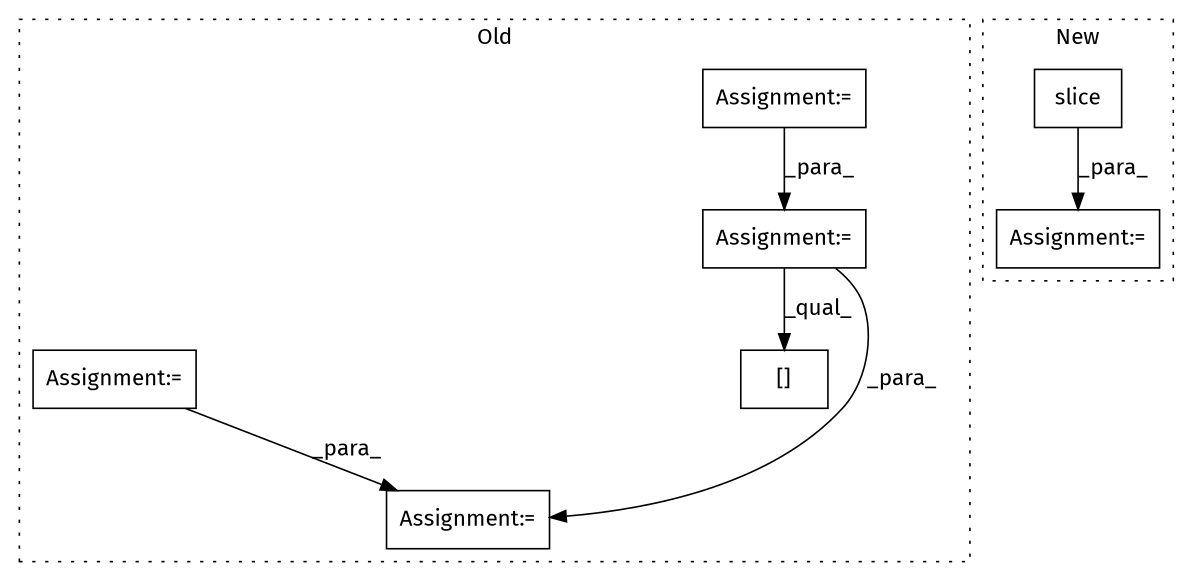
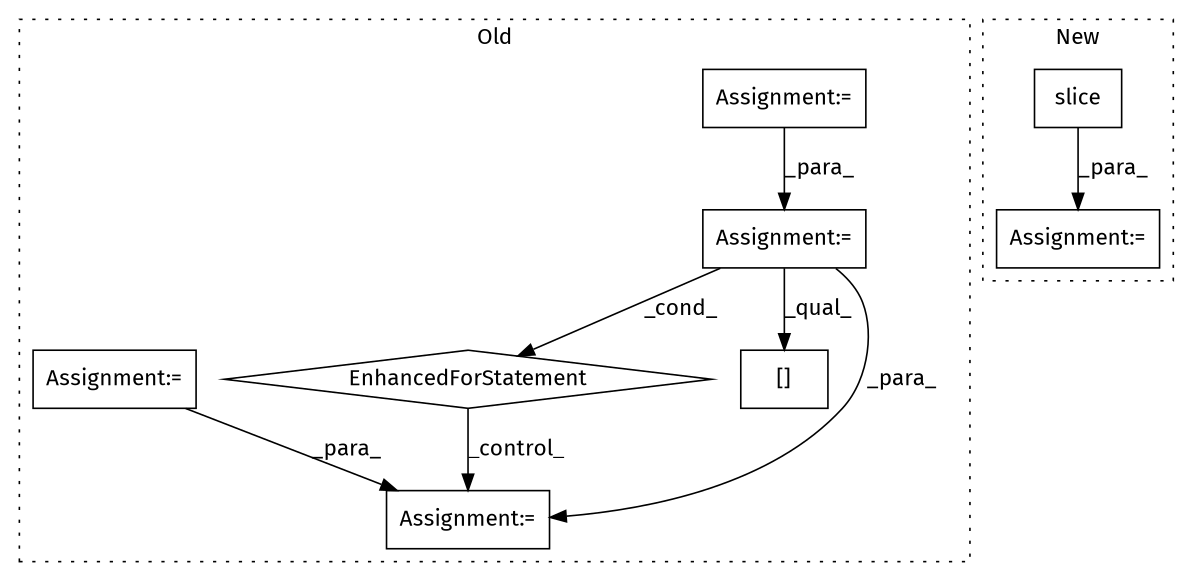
none -> (468, 379)
